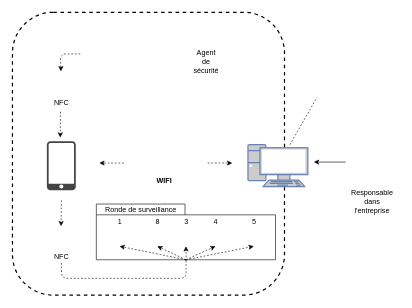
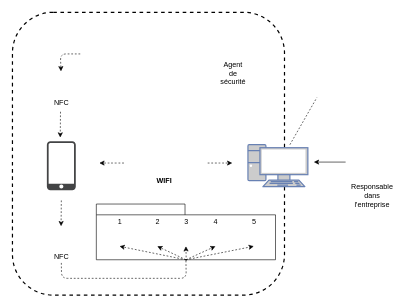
(206, 62) -> (233, 74)
(372, 202) -> (372, 196)
(140, 210) -> none
(158, 226) -> (158, 226)
